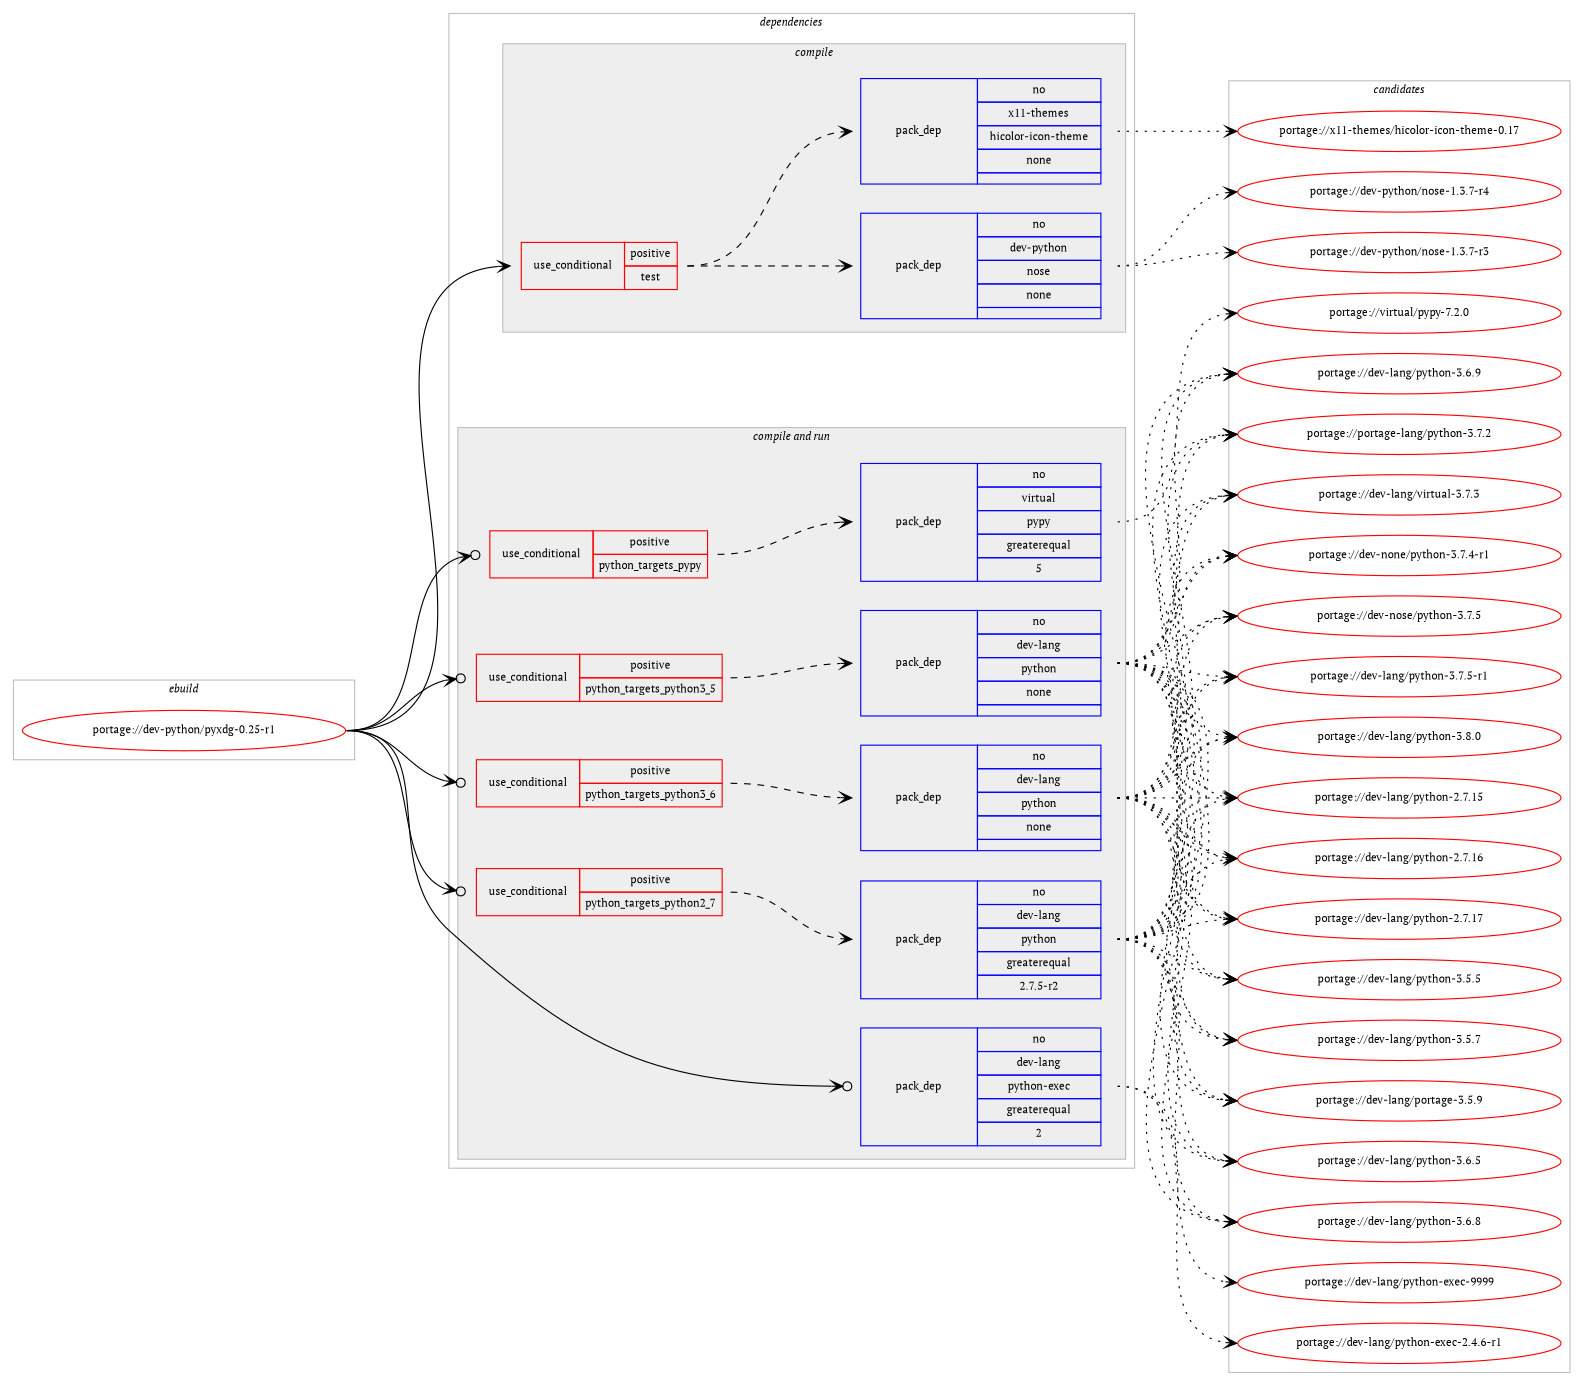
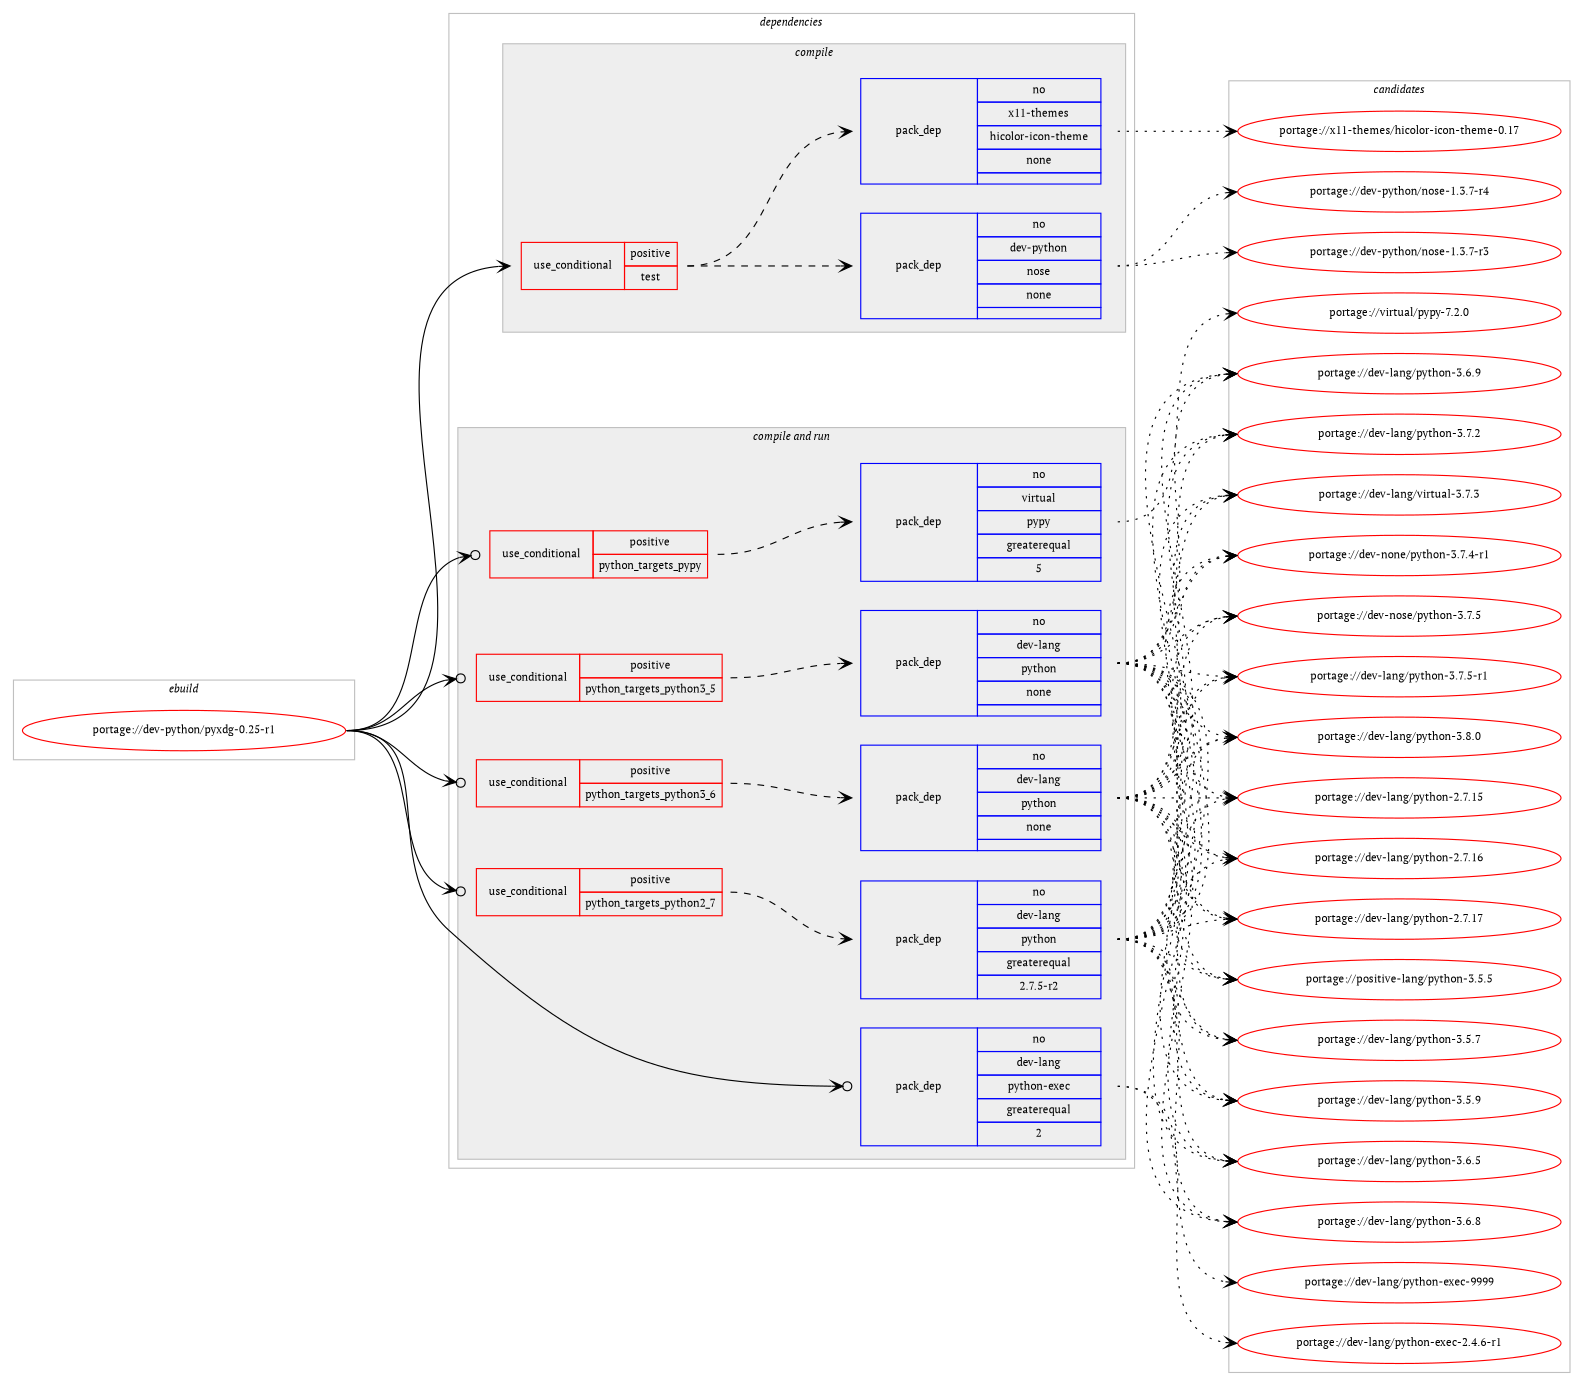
(1399, 434) -> (1399, 434)
(1399, 980) -> (1399, 980)
(1399, 1101) -> (1399, 1101)
